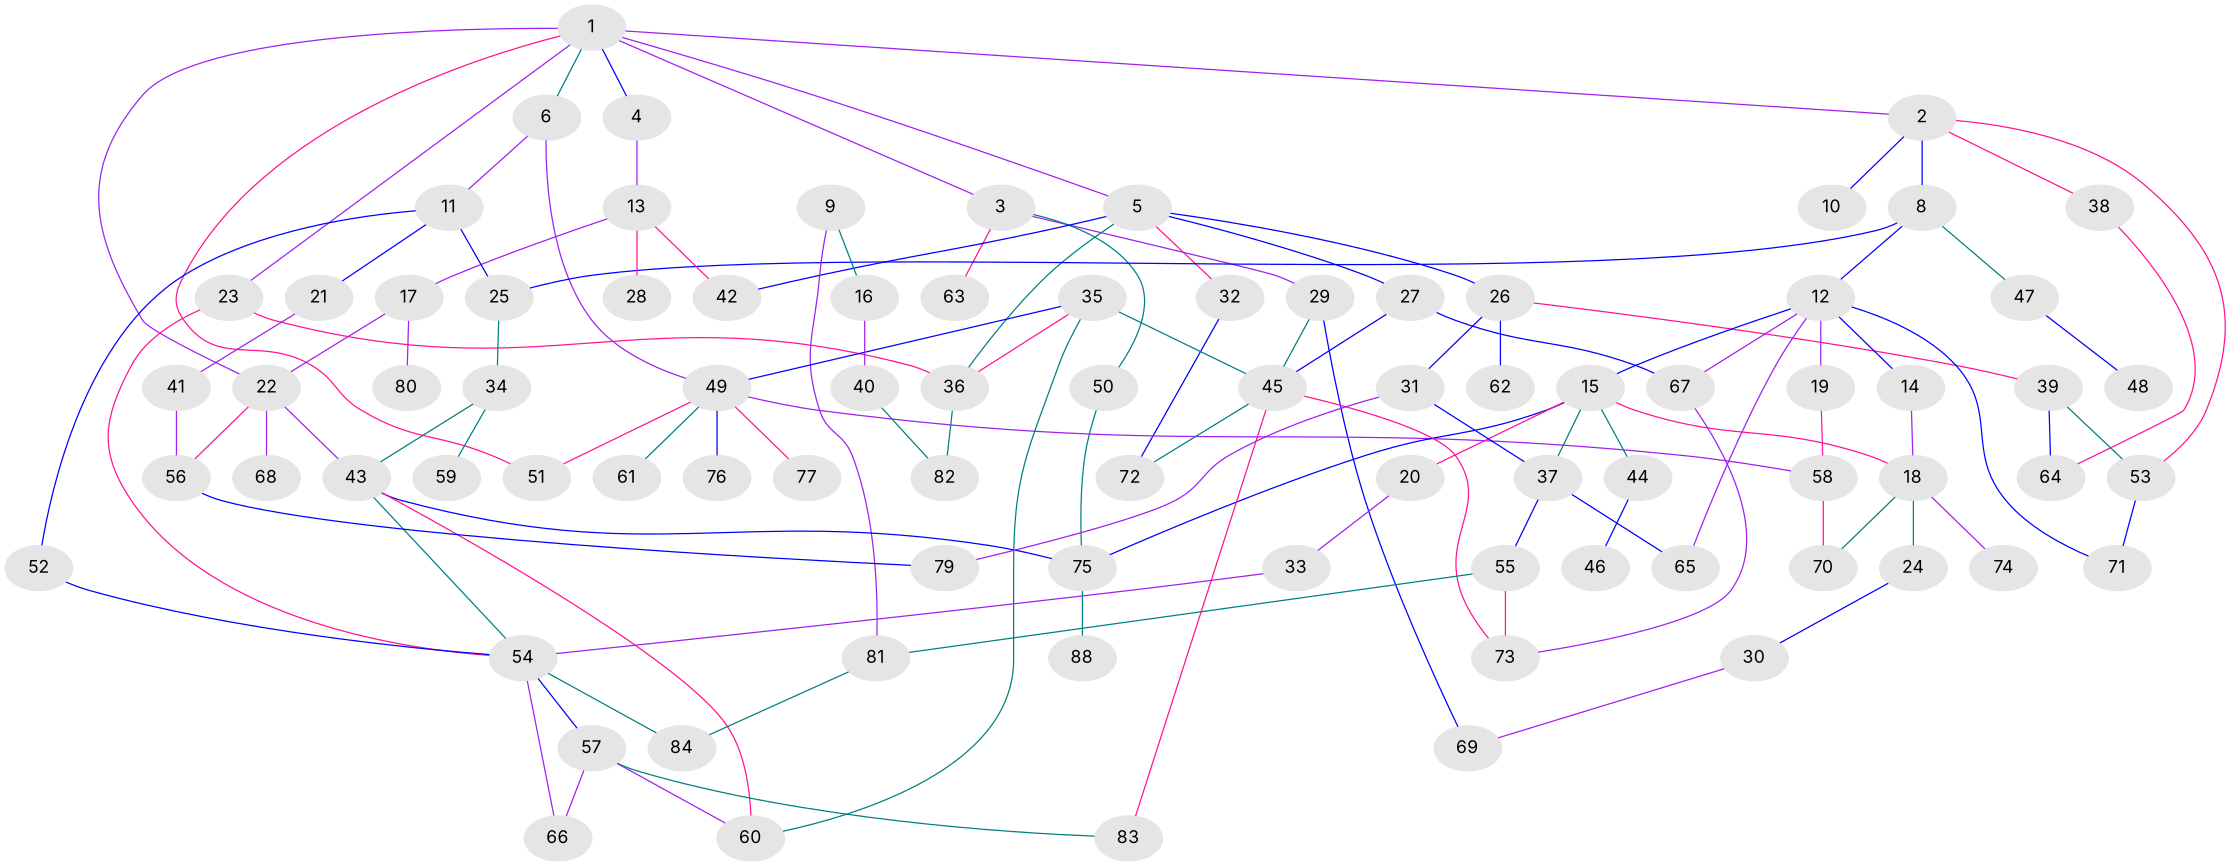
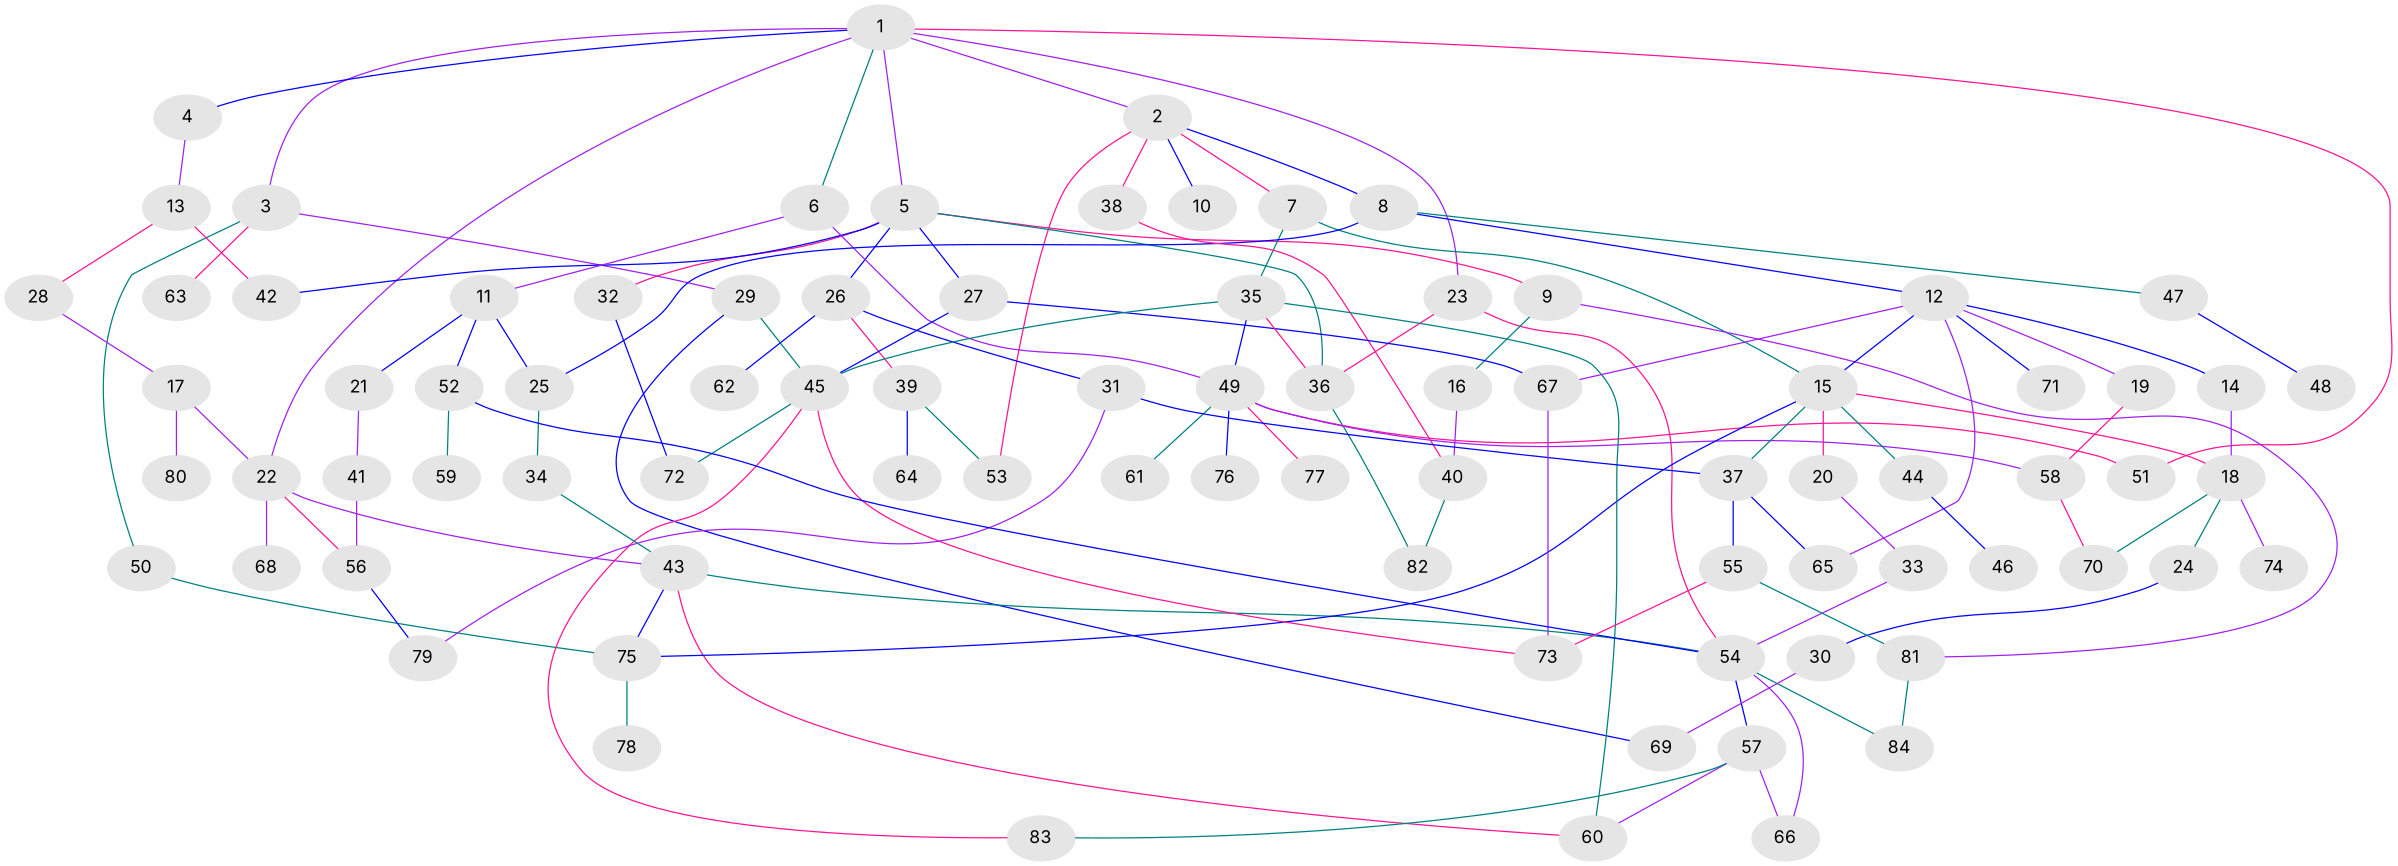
none -> (1293, 208)
none -> (1320, 243)
(521, 249) -> (115, 347)
(2194, 368) -> (1331, 283)
(472, 433) -> (448, 433)
(2129, 523) -> none
(1082, 658) -> (627, 748)
